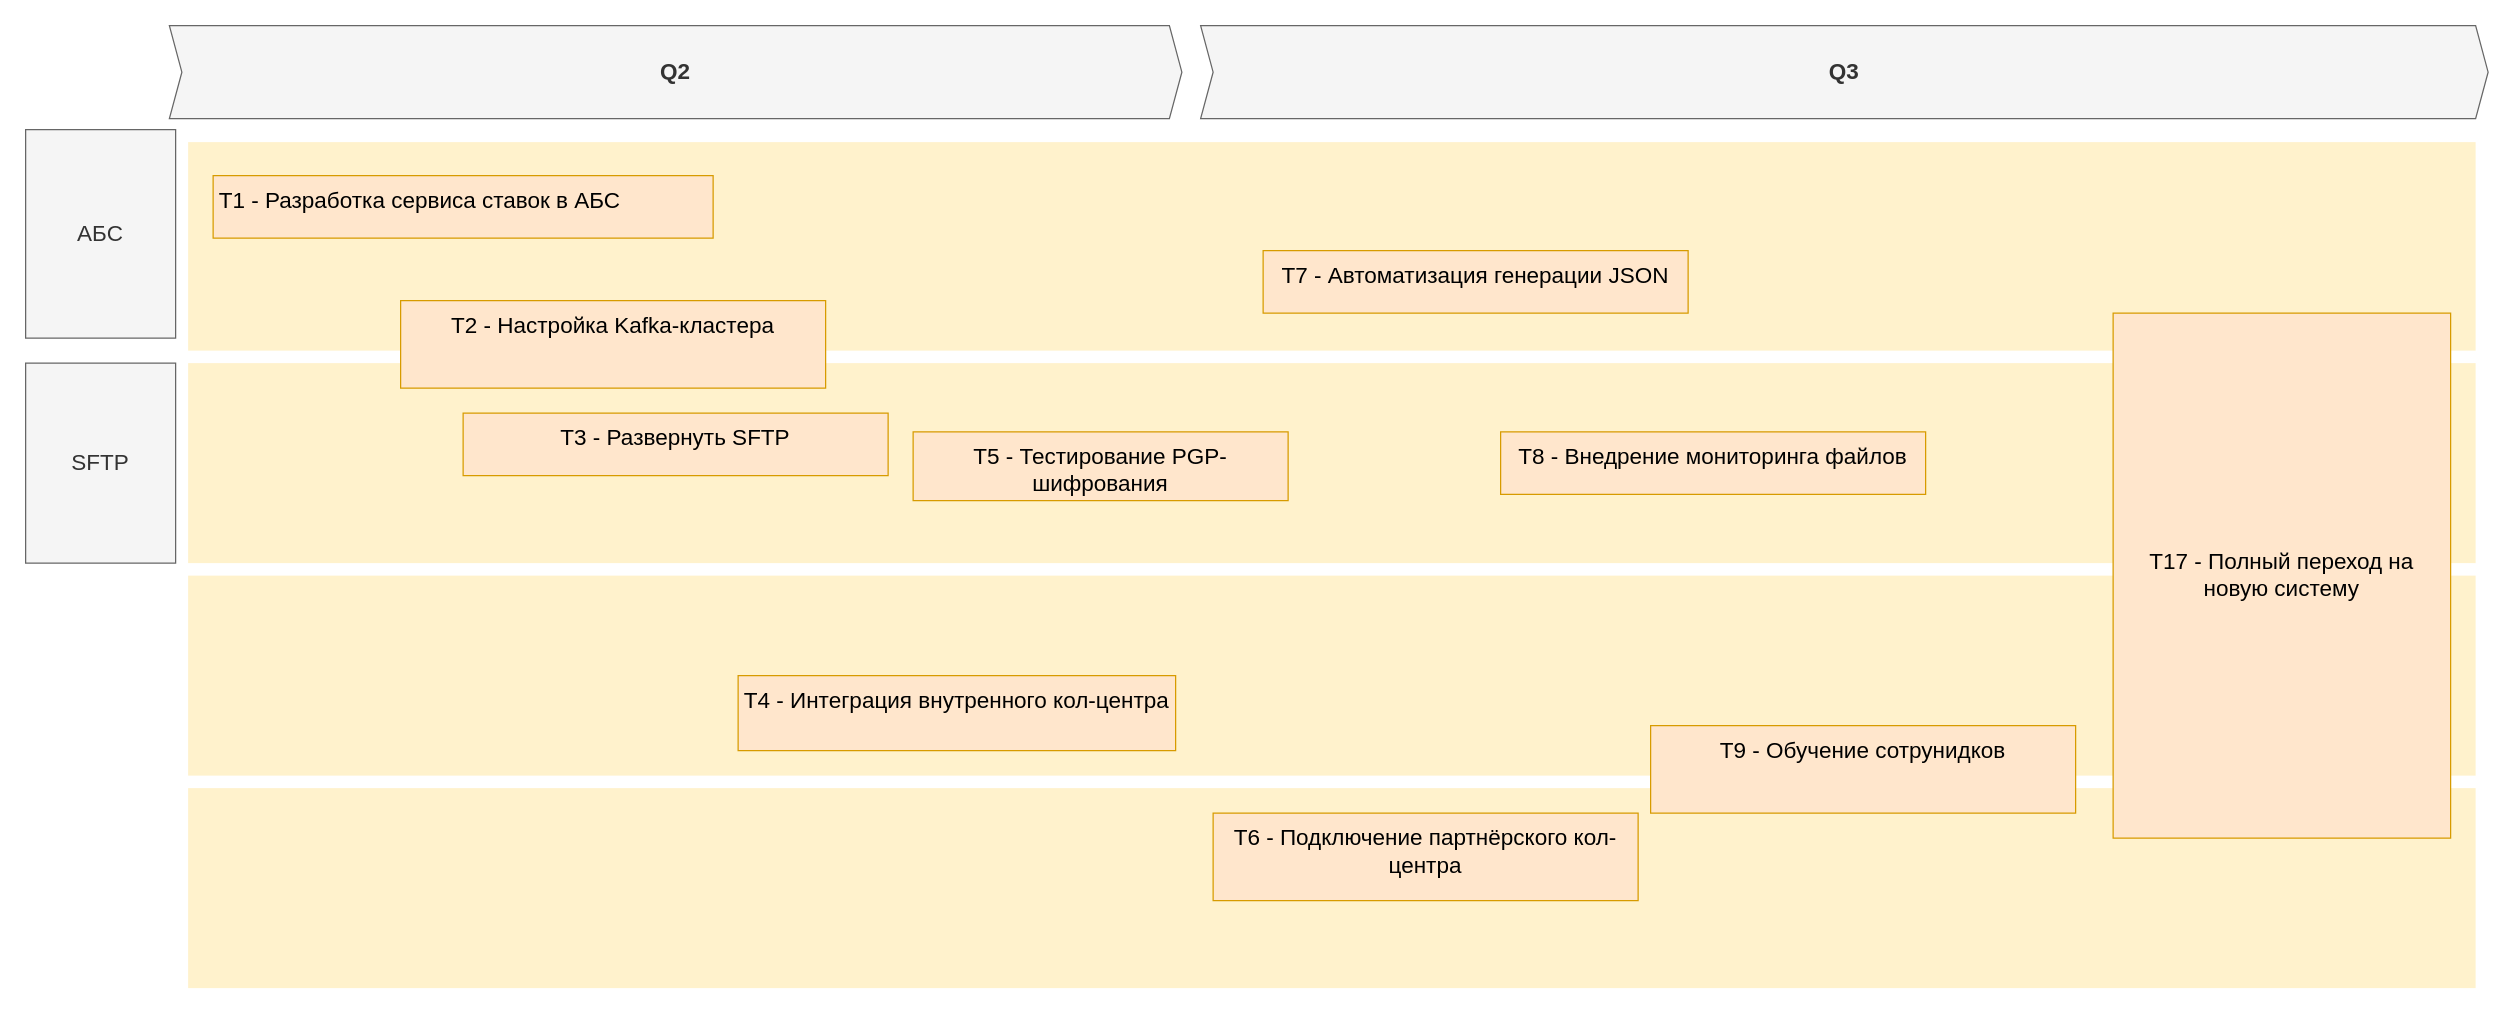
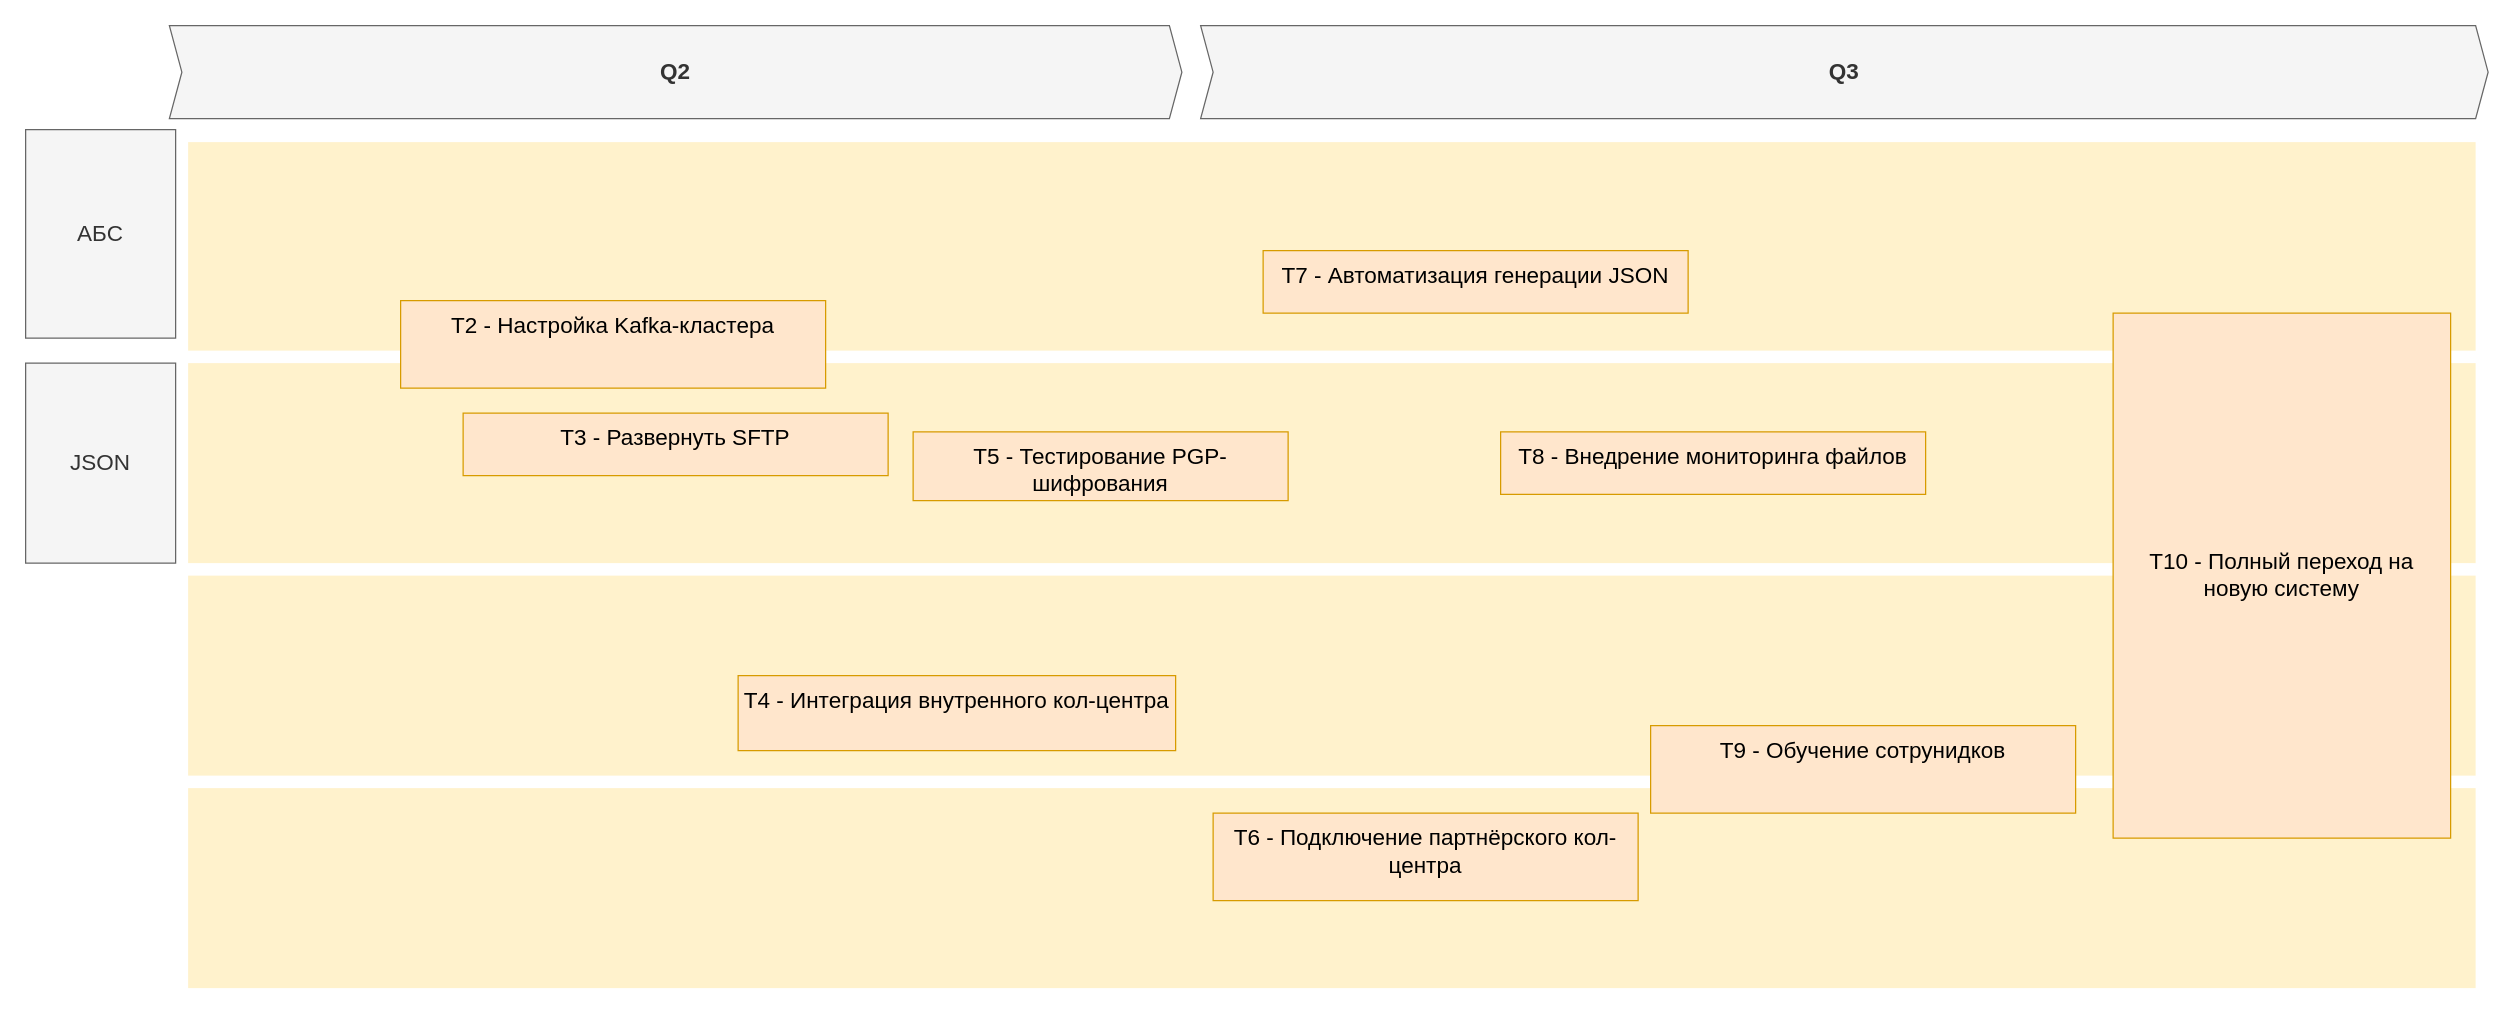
(463, 207) -> none
(101, 463) -> (101, 463)
(2282, 576) -> (2282, 576)
